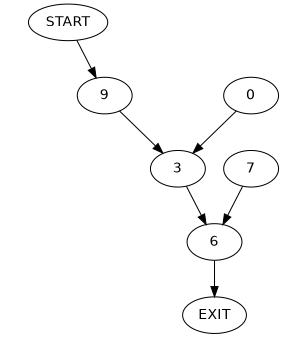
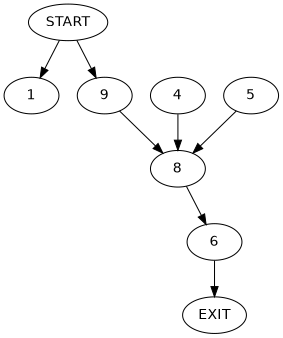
none -> (32, 96)
none -> (178, 96)
(251, 96) -> (251, 96)
(178, 169) -> (178, 169)
(251, 169) -> none
